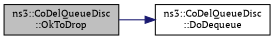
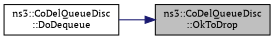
(132, 20) -> (132, 20)
